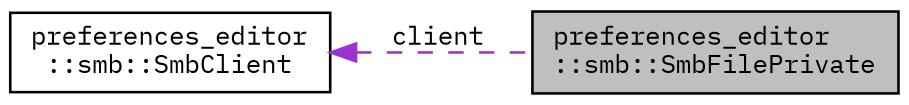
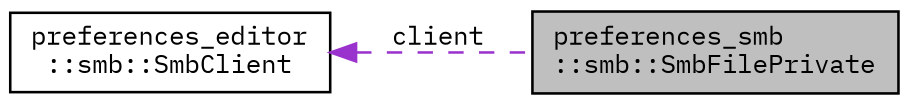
(715, 52) -> (715, 52)
